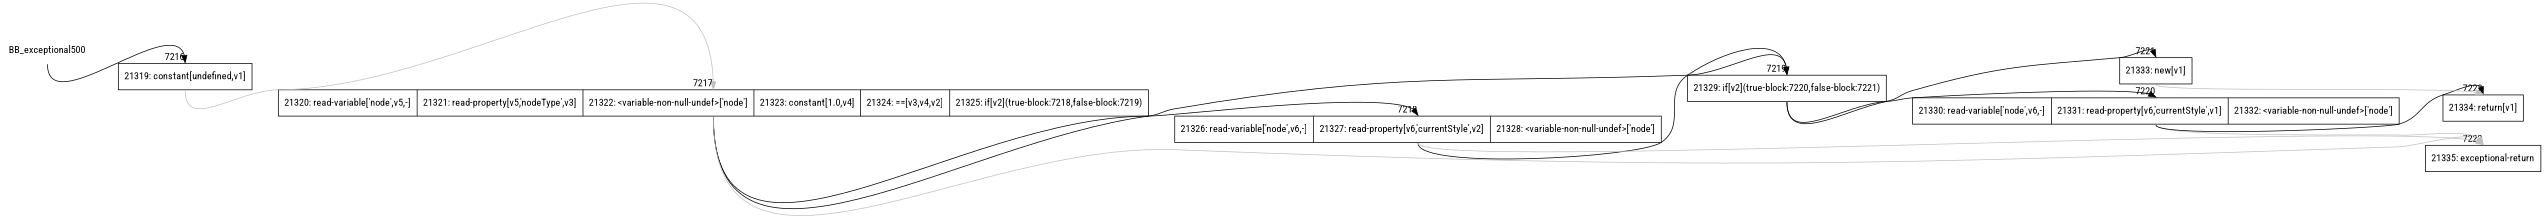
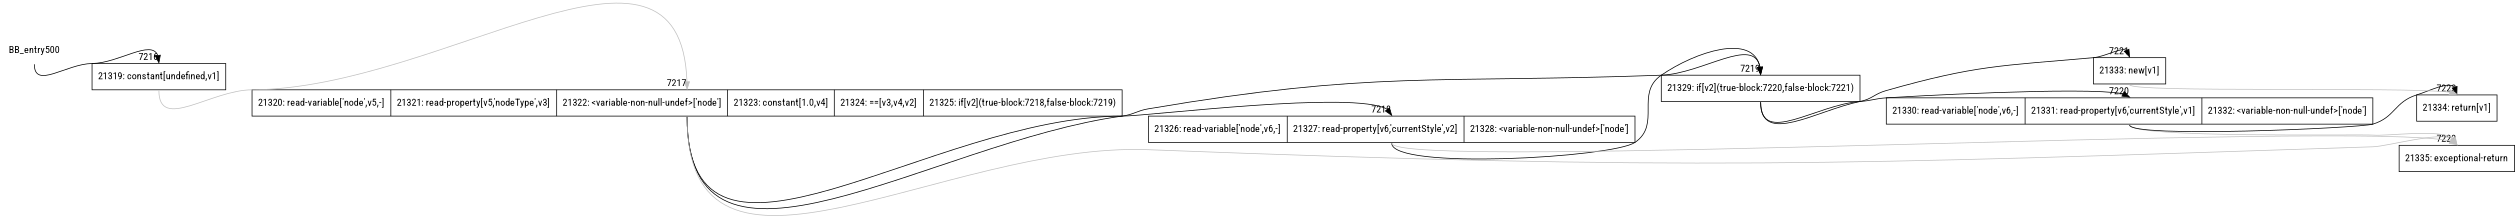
(47, 50) -> (34, 50)
